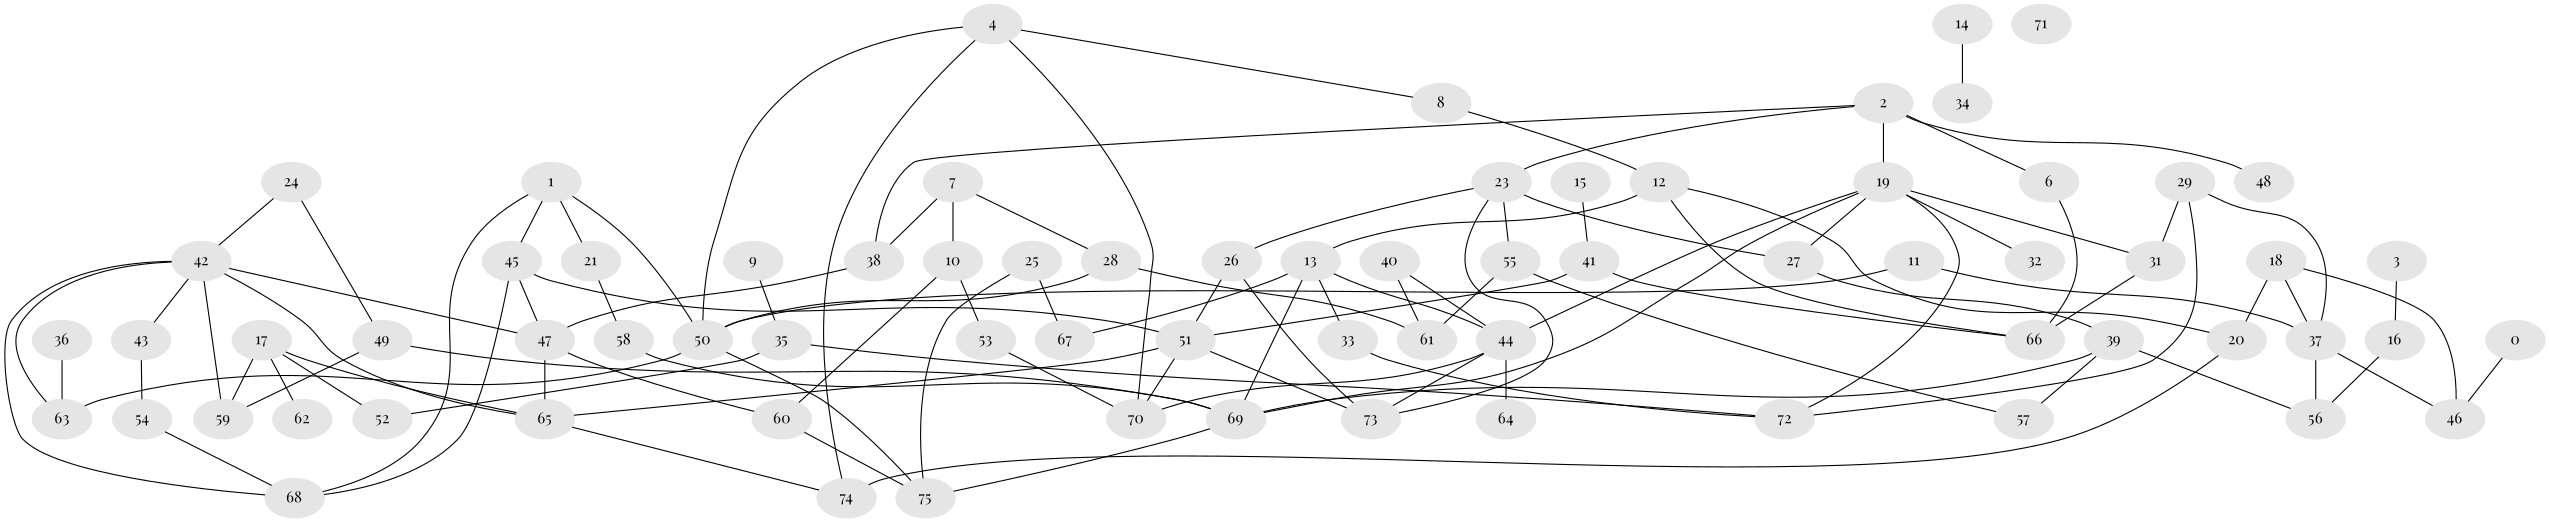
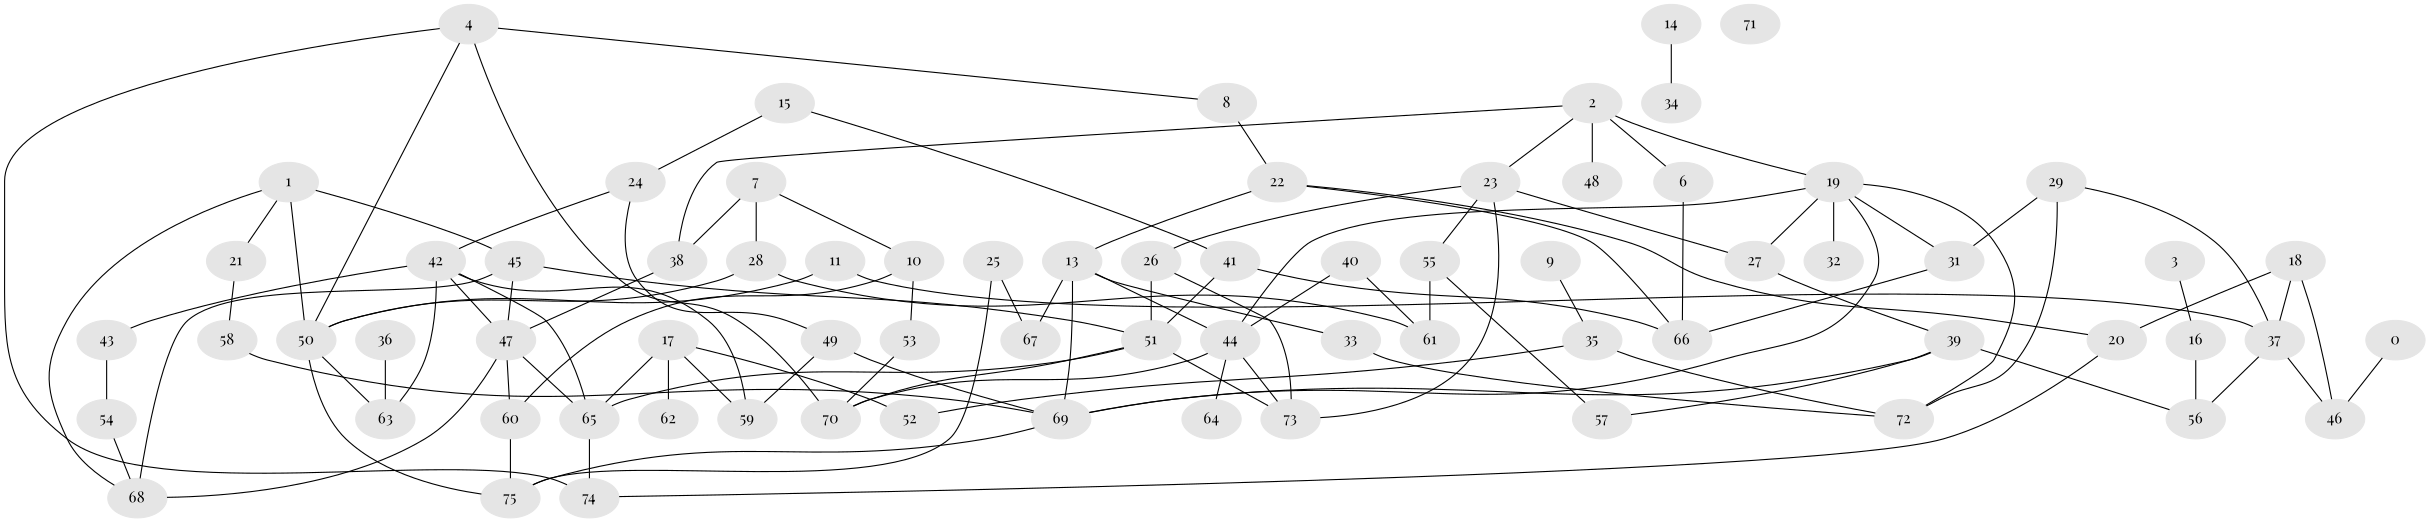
none -> (710, 143)
(1660, 182) -> (1277, 182)
(13, 418) -> (387, 458)
